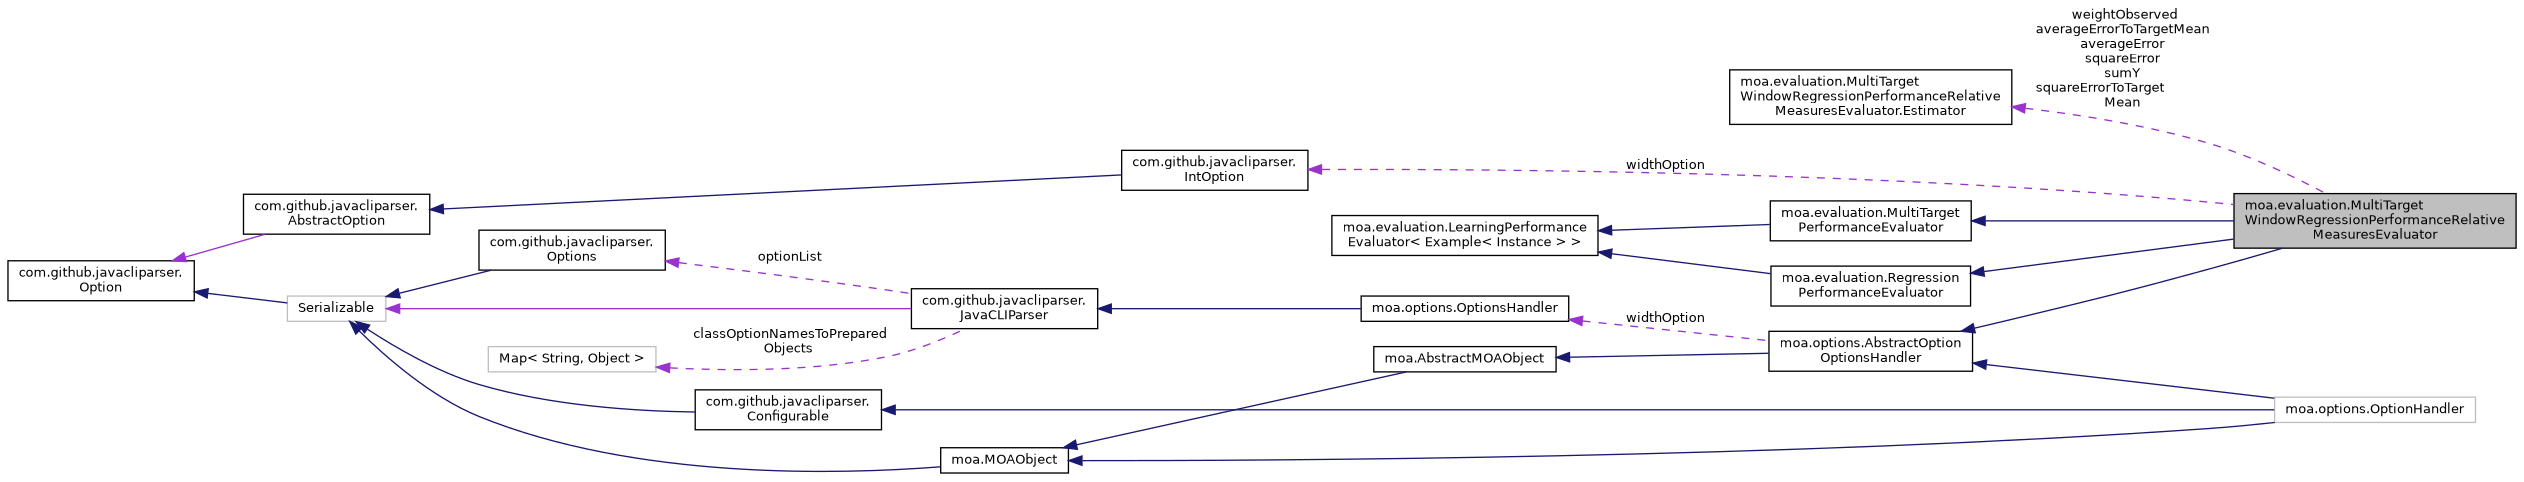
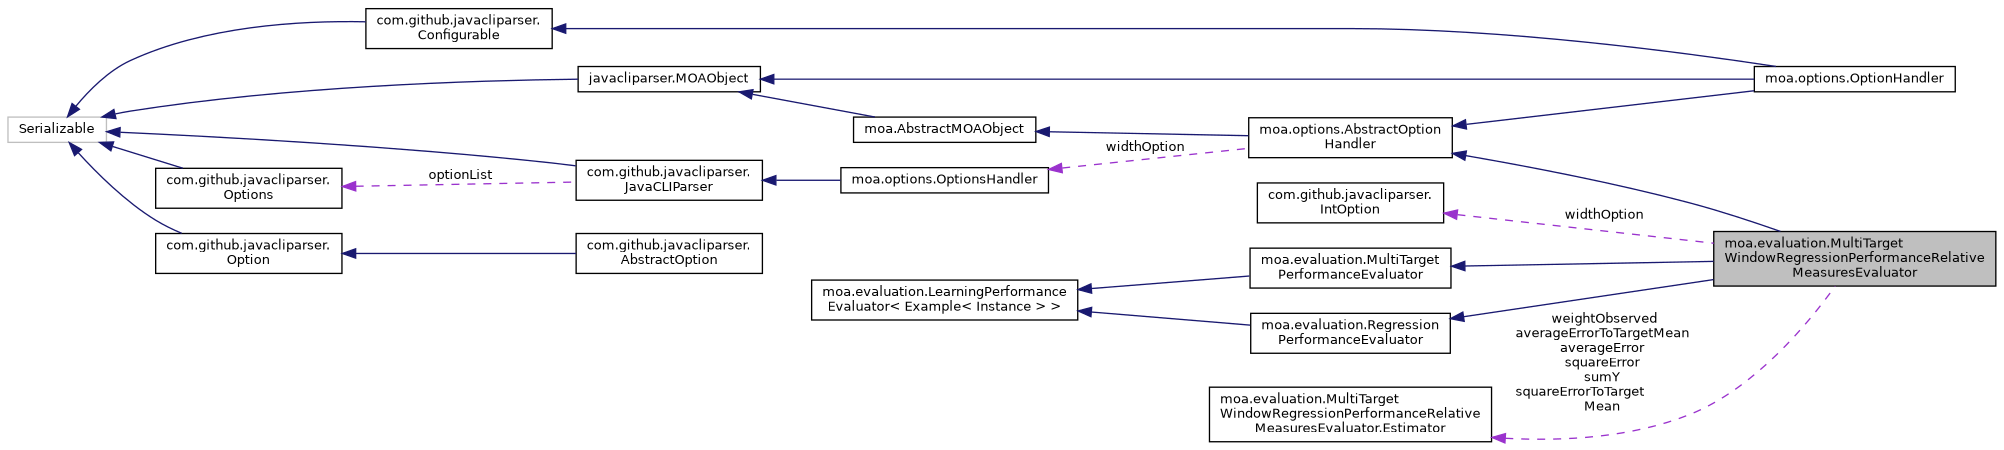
(783, 192) -> none
(225, 246) -> (466, 253)
(248, 298) -> (126, 199)
(655, 309) -> (348, 145)
(1871, 351) -> (1351, 138)
(572, 359) -> none
(2375, 410) -> (1855, 79)
(1005, 460) -> (669, 79)
